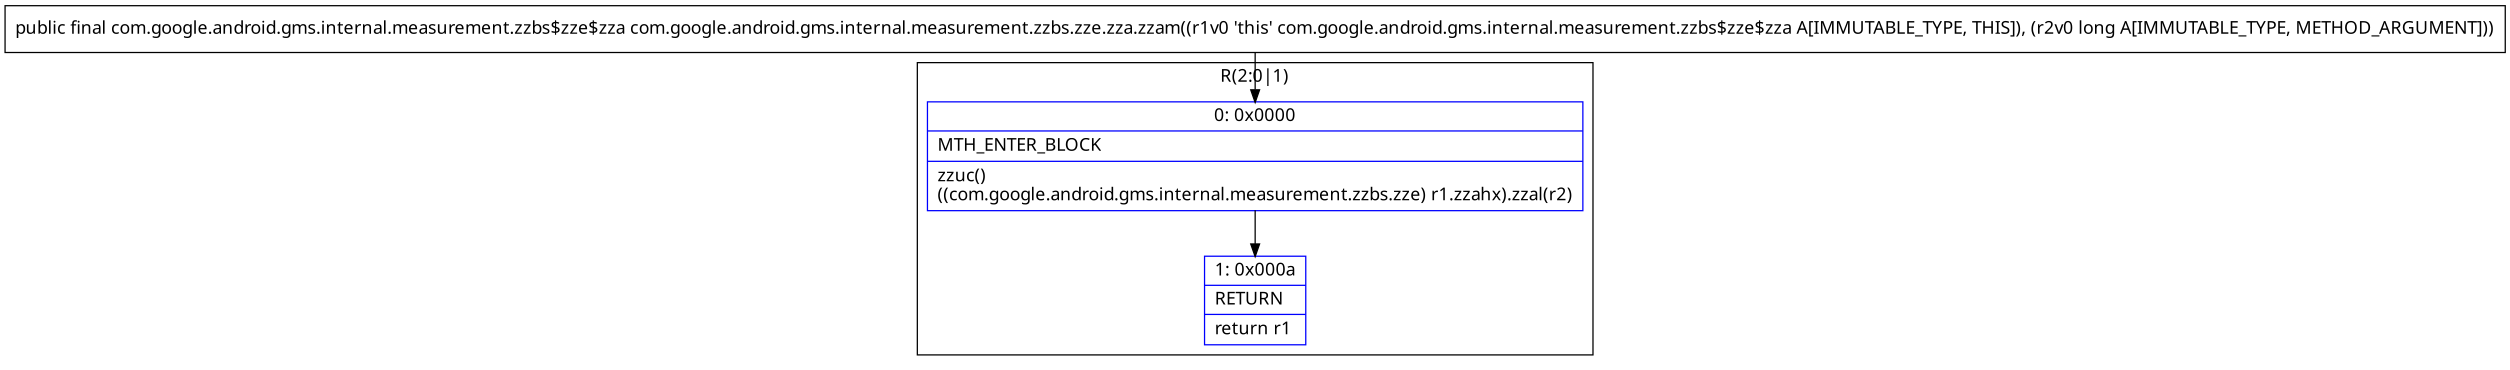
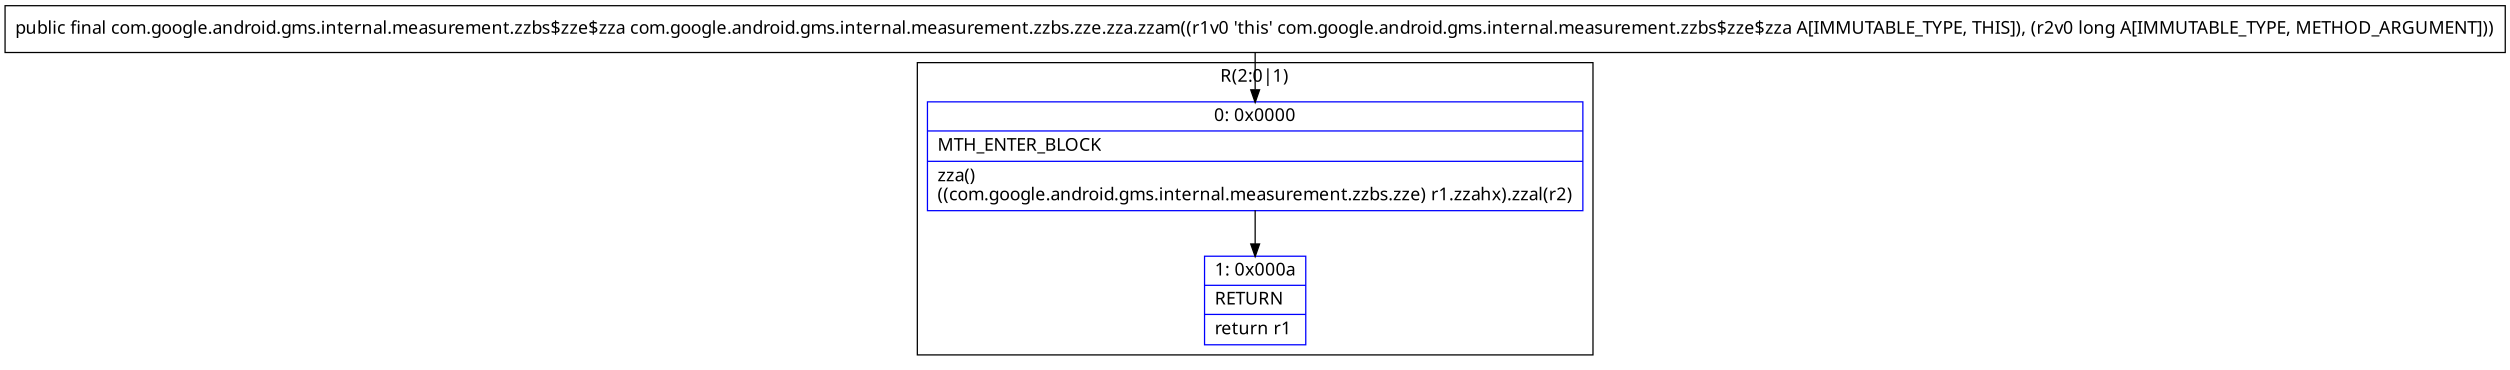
(962, 176) -> (957, 176)
